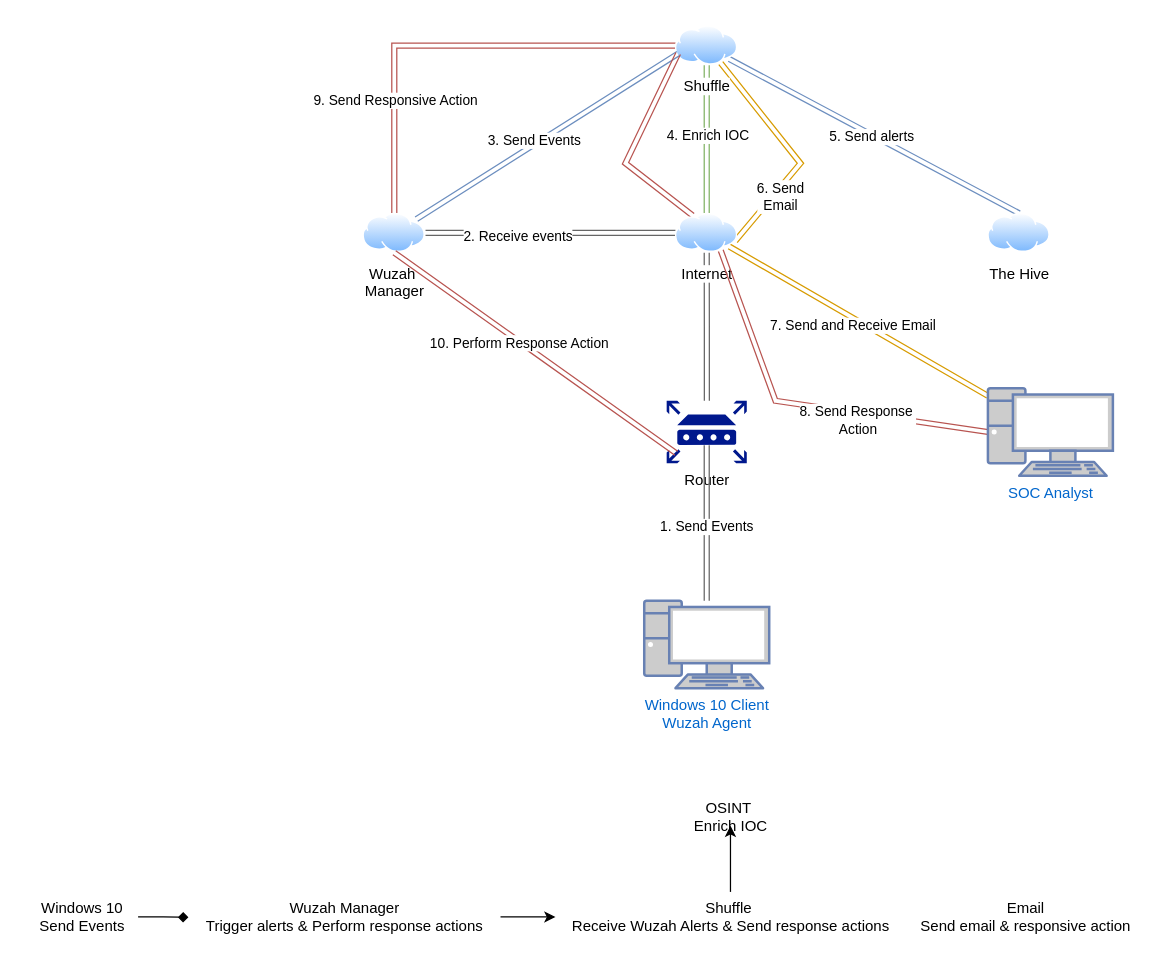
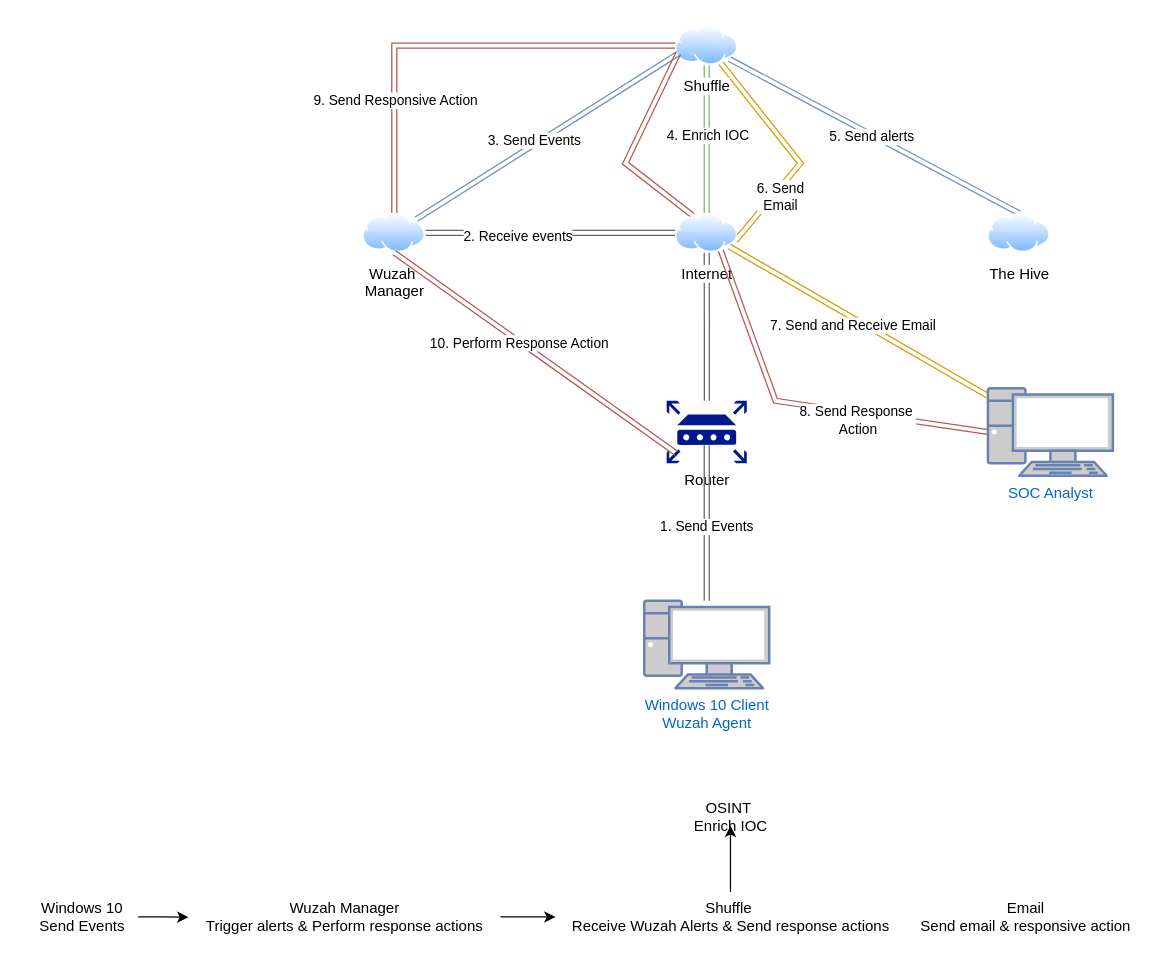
(178, 917) -> (178, 917)
